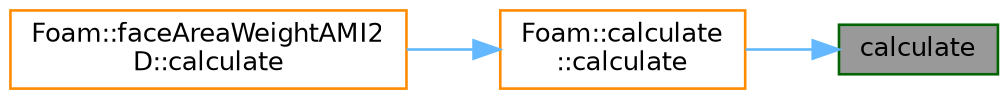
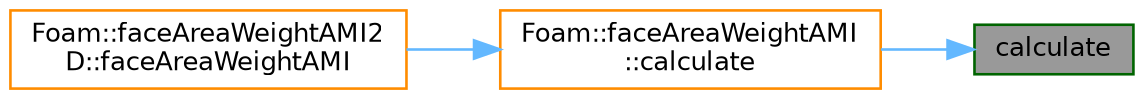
(208, 50) -> (208, 50)
(623, 50) -> (690, 50)
